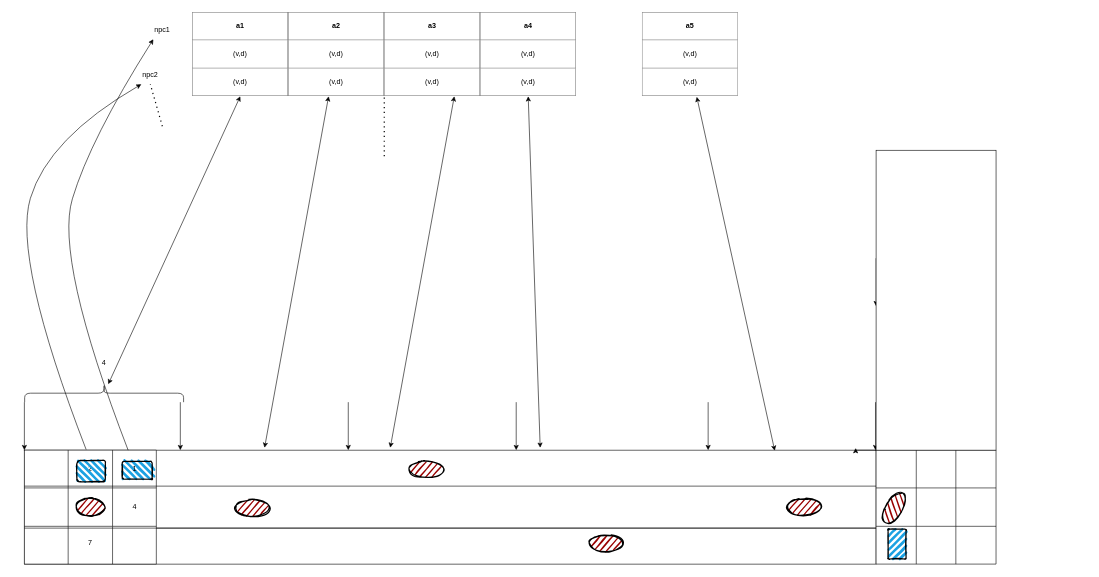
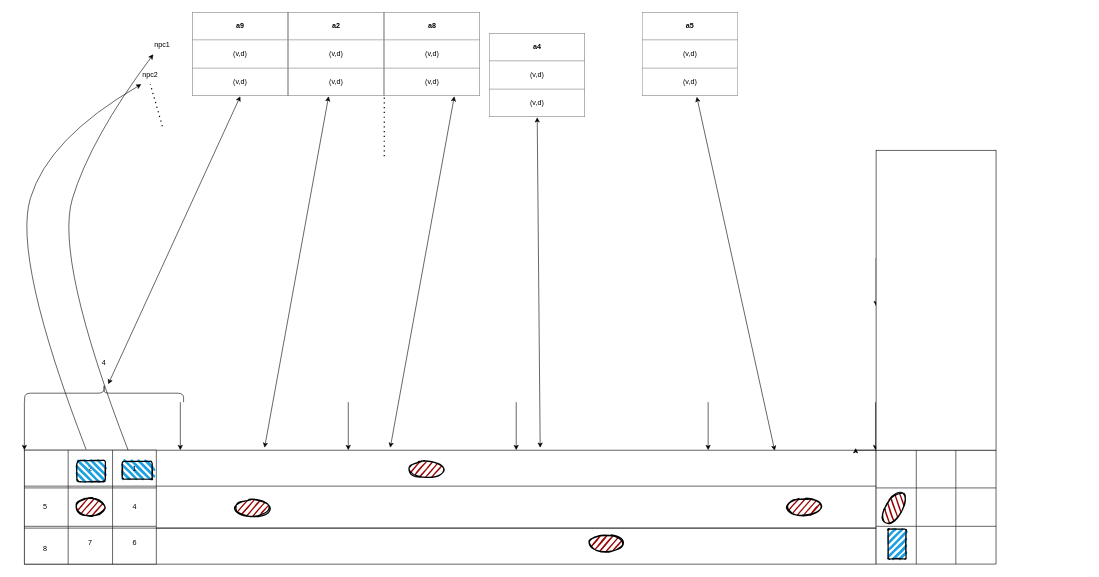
(201, 25) -> (201, 25)
(393, 25) -> (393, 25)
(162, 30) -> (162, 45)
(528, 54) -> (537, 75)
none -> (45, 507)
none -> (135, 543)
none -> (45, 549)
